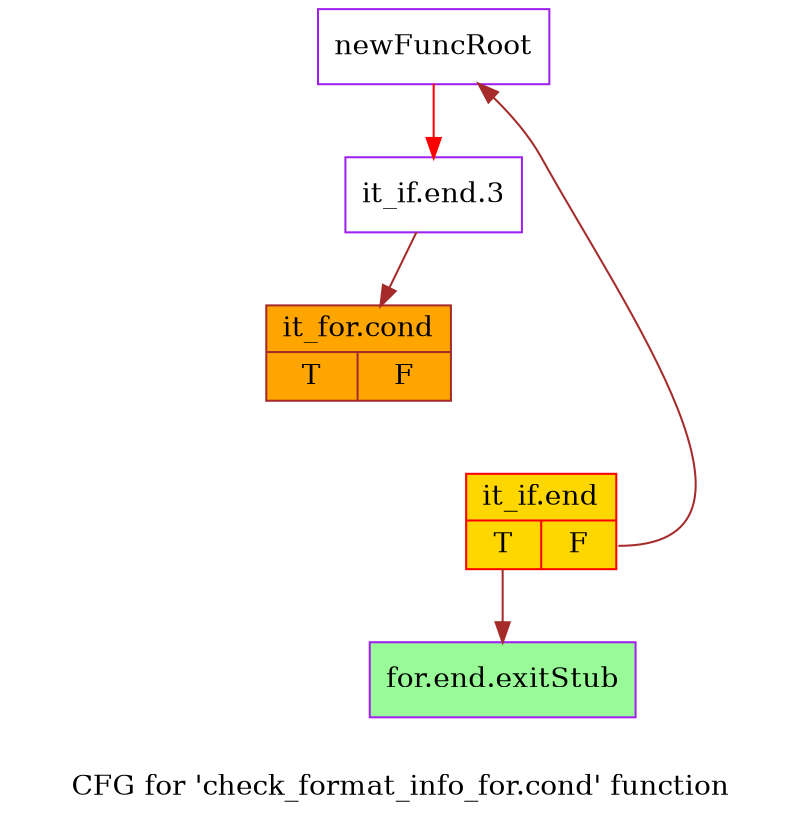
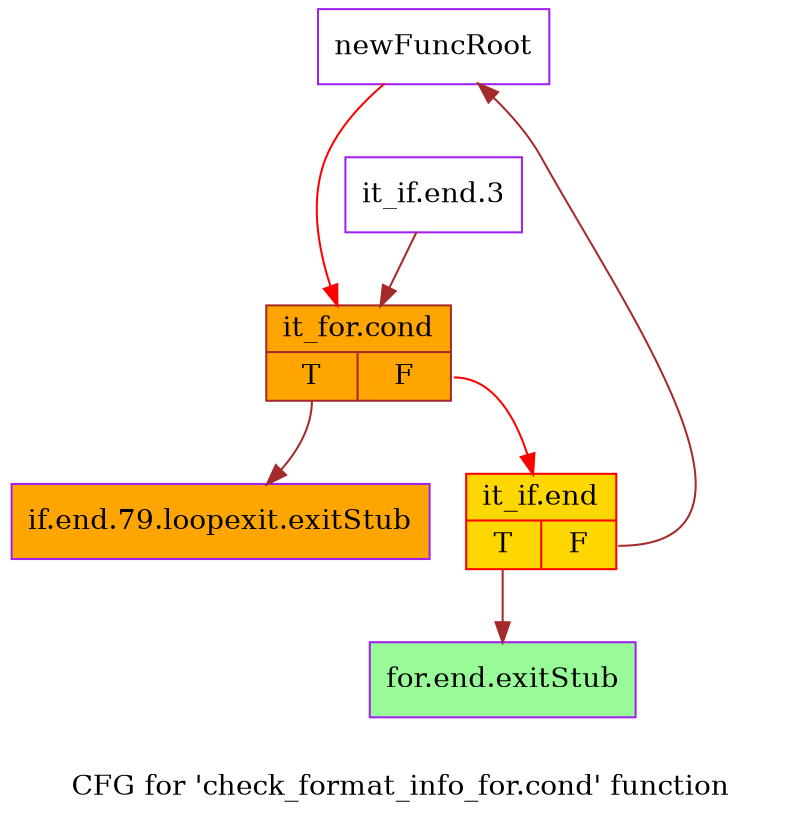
(434, 111) -> (321, 175)
none -> (502, 404)
none -> (221, 521)
